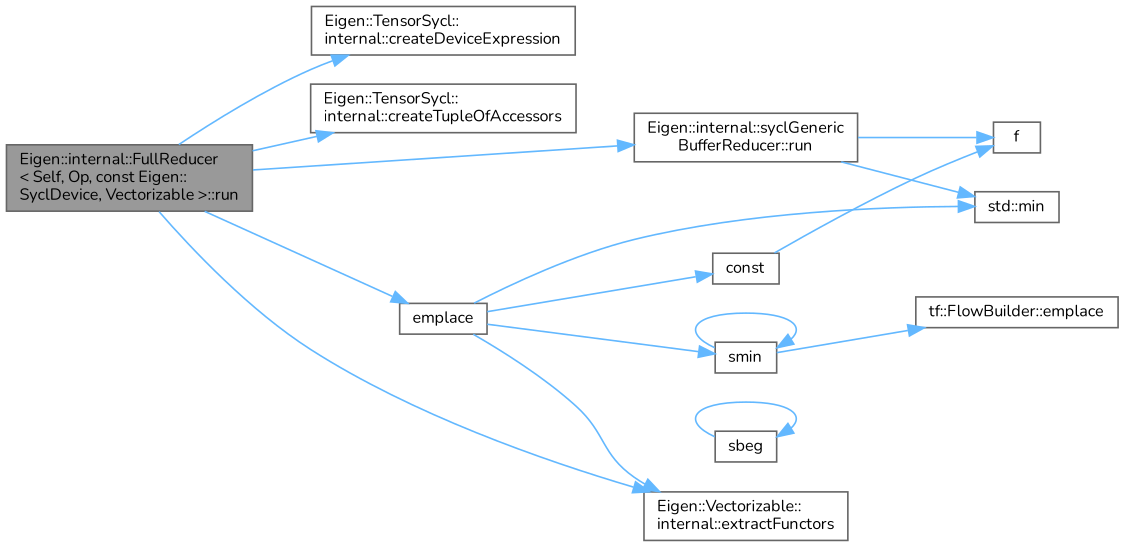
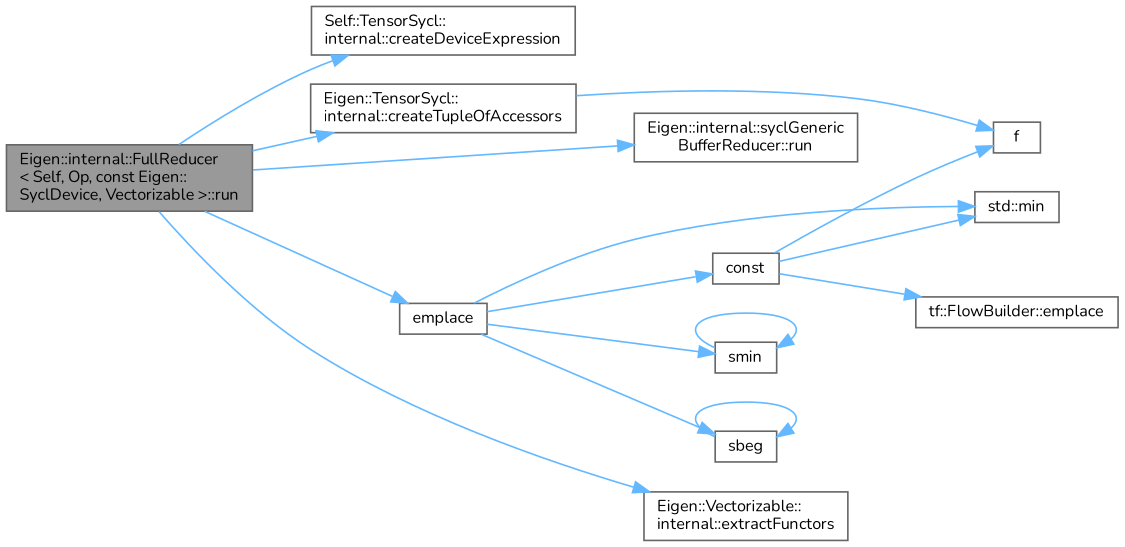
(443, 31) -> (443, 31)
(917, 138) -> (779, 92)
(894, 176) -> (869, 241)
(842, 342) -> (842, 284)
(568, 400) -> (590, 381)
